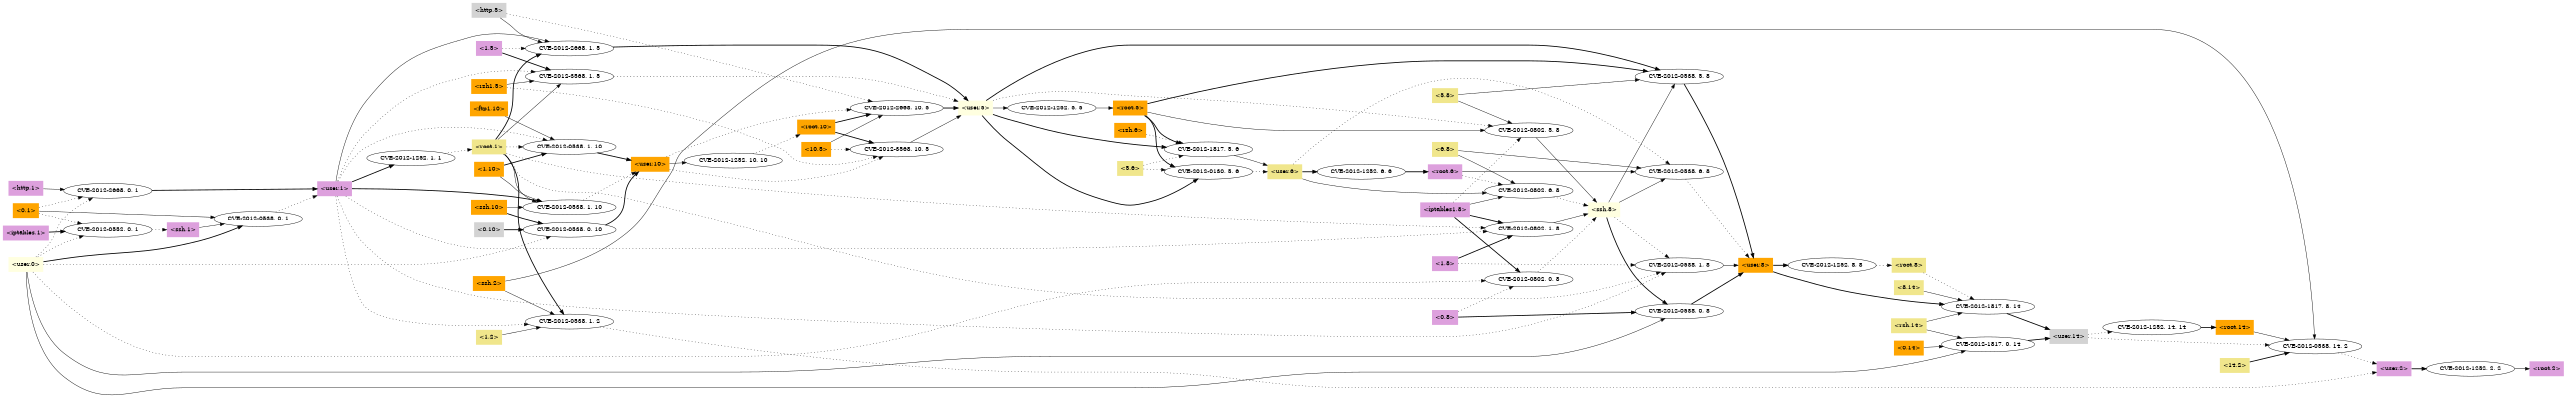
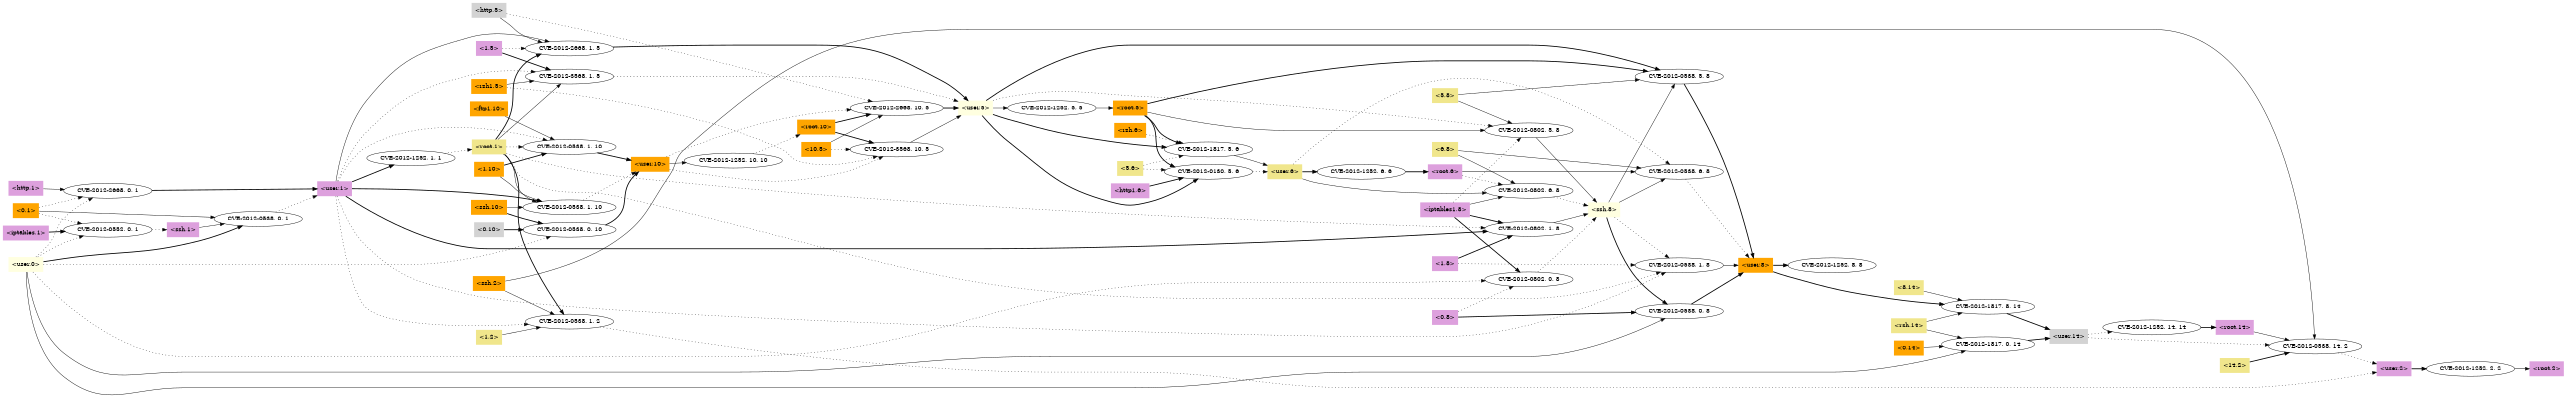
none -> (1130, 191)
(909, 249) -> (909, 249)
(1909, 265) -> none
(2235, 327) -> (2235, 327)
